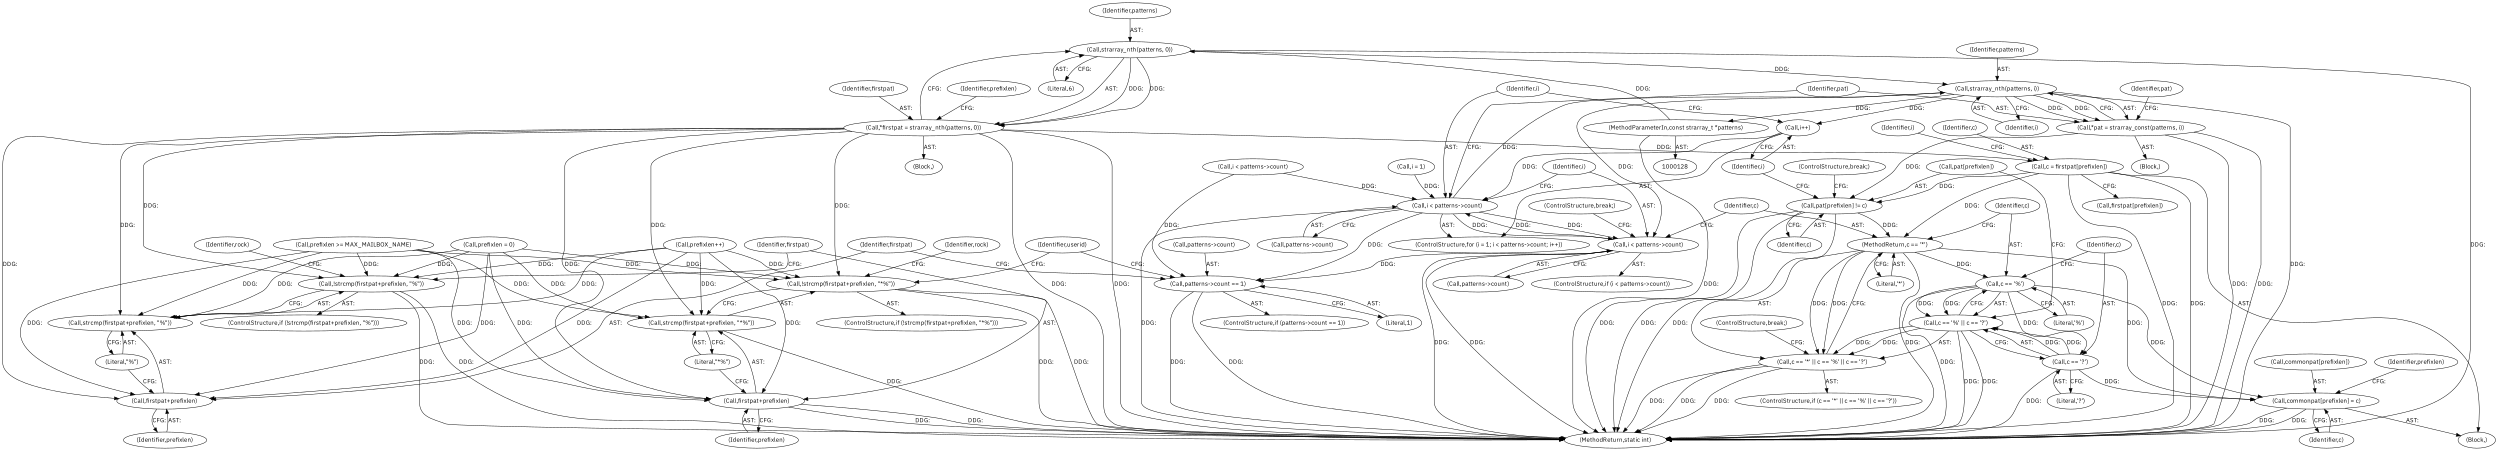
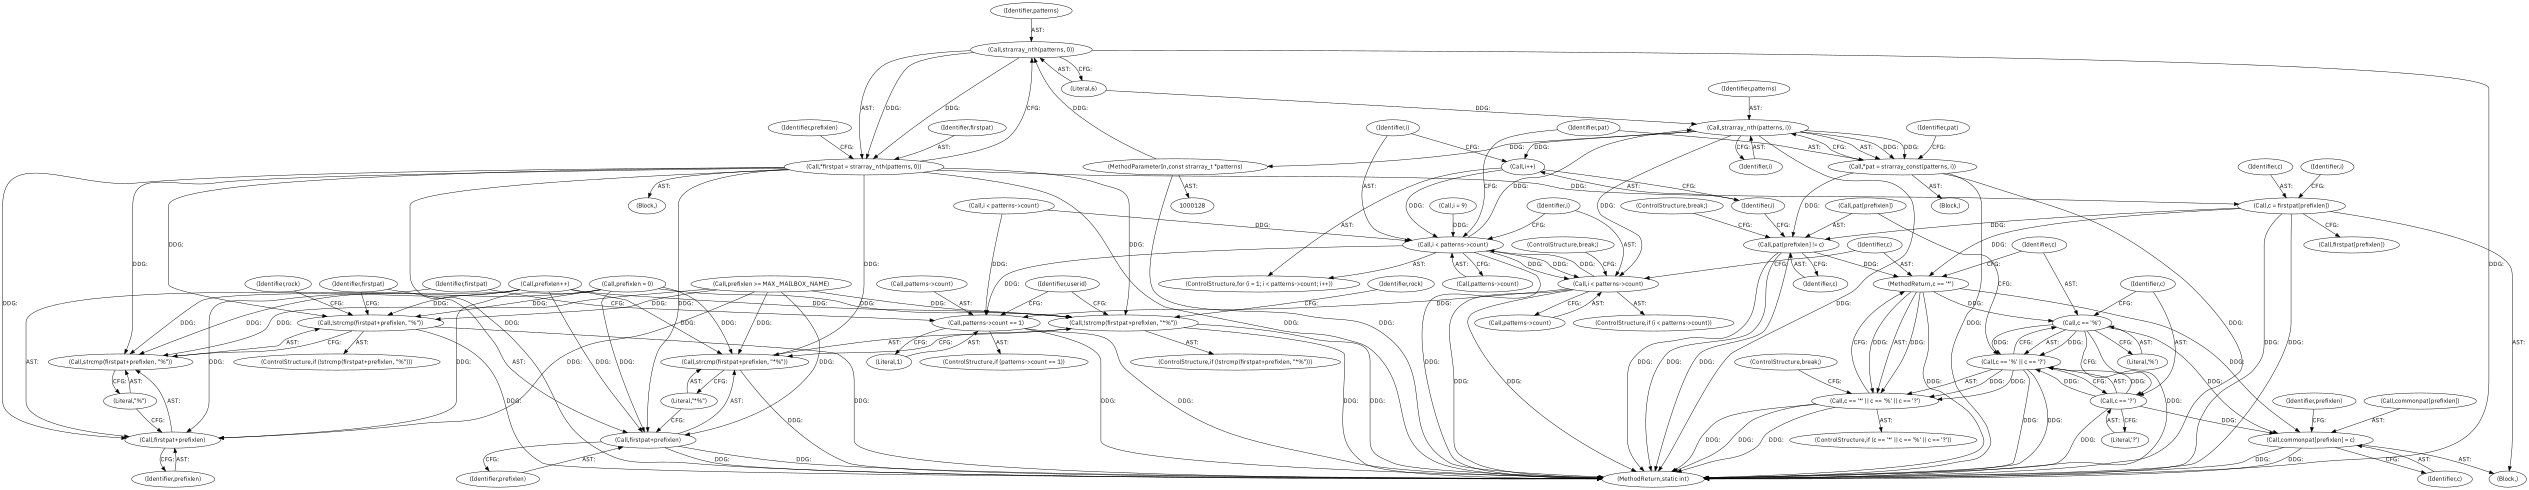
(1567, 62) -> (1399, 107)
(1411, 167) -> (1453, 206)
(1890, 284) -> none
(2032, 323) -> (2091, 362)
